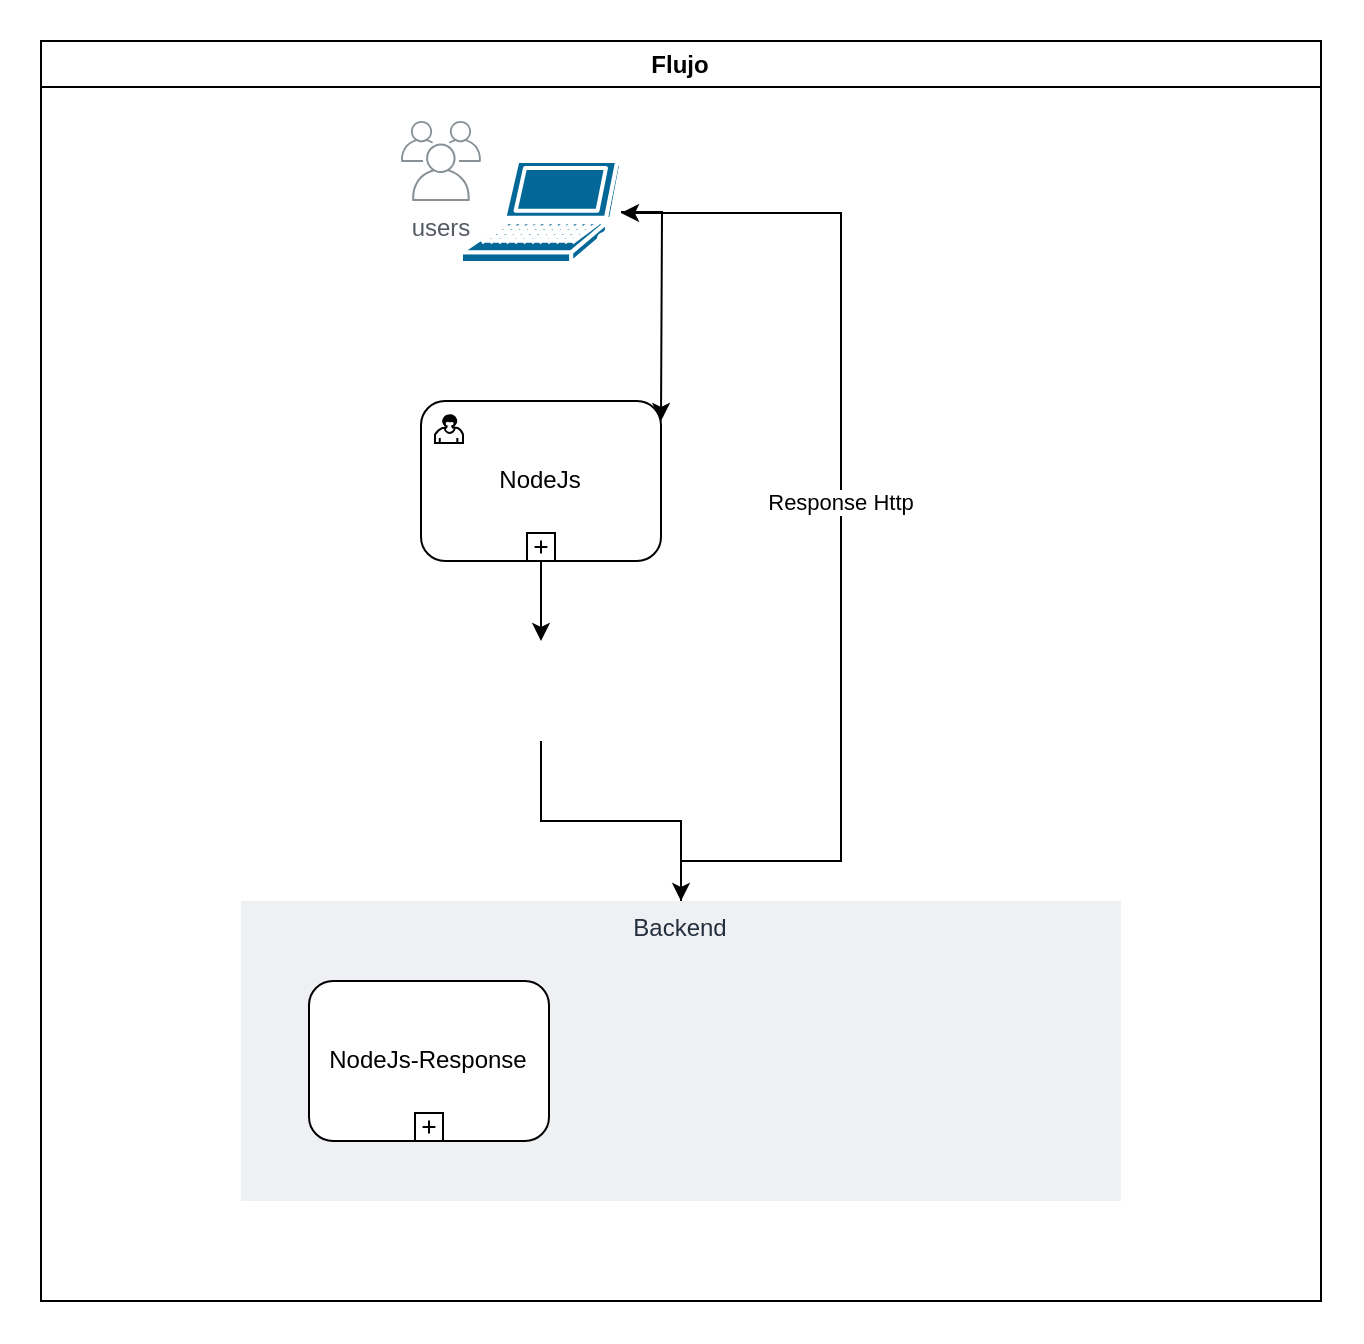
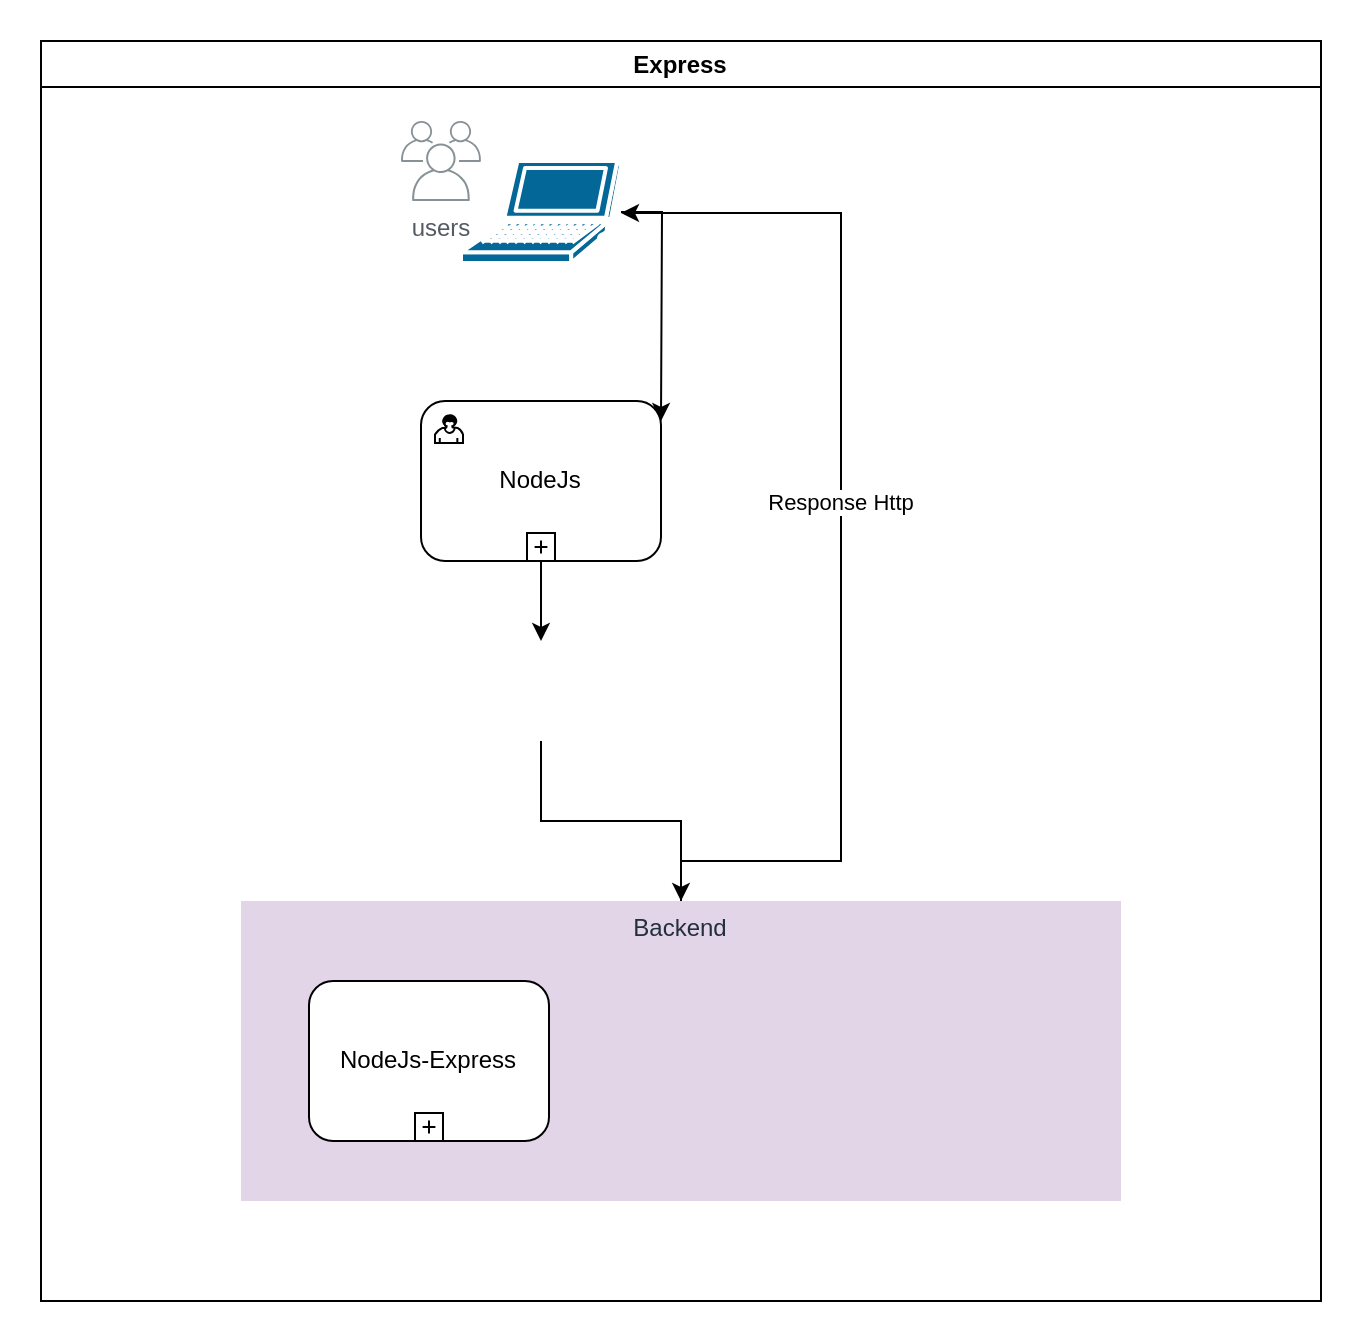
(680, 65) -> (680, 65)
(681, 1051) -> (681, 1051)
(429, 1061) -> (429, 1061)
